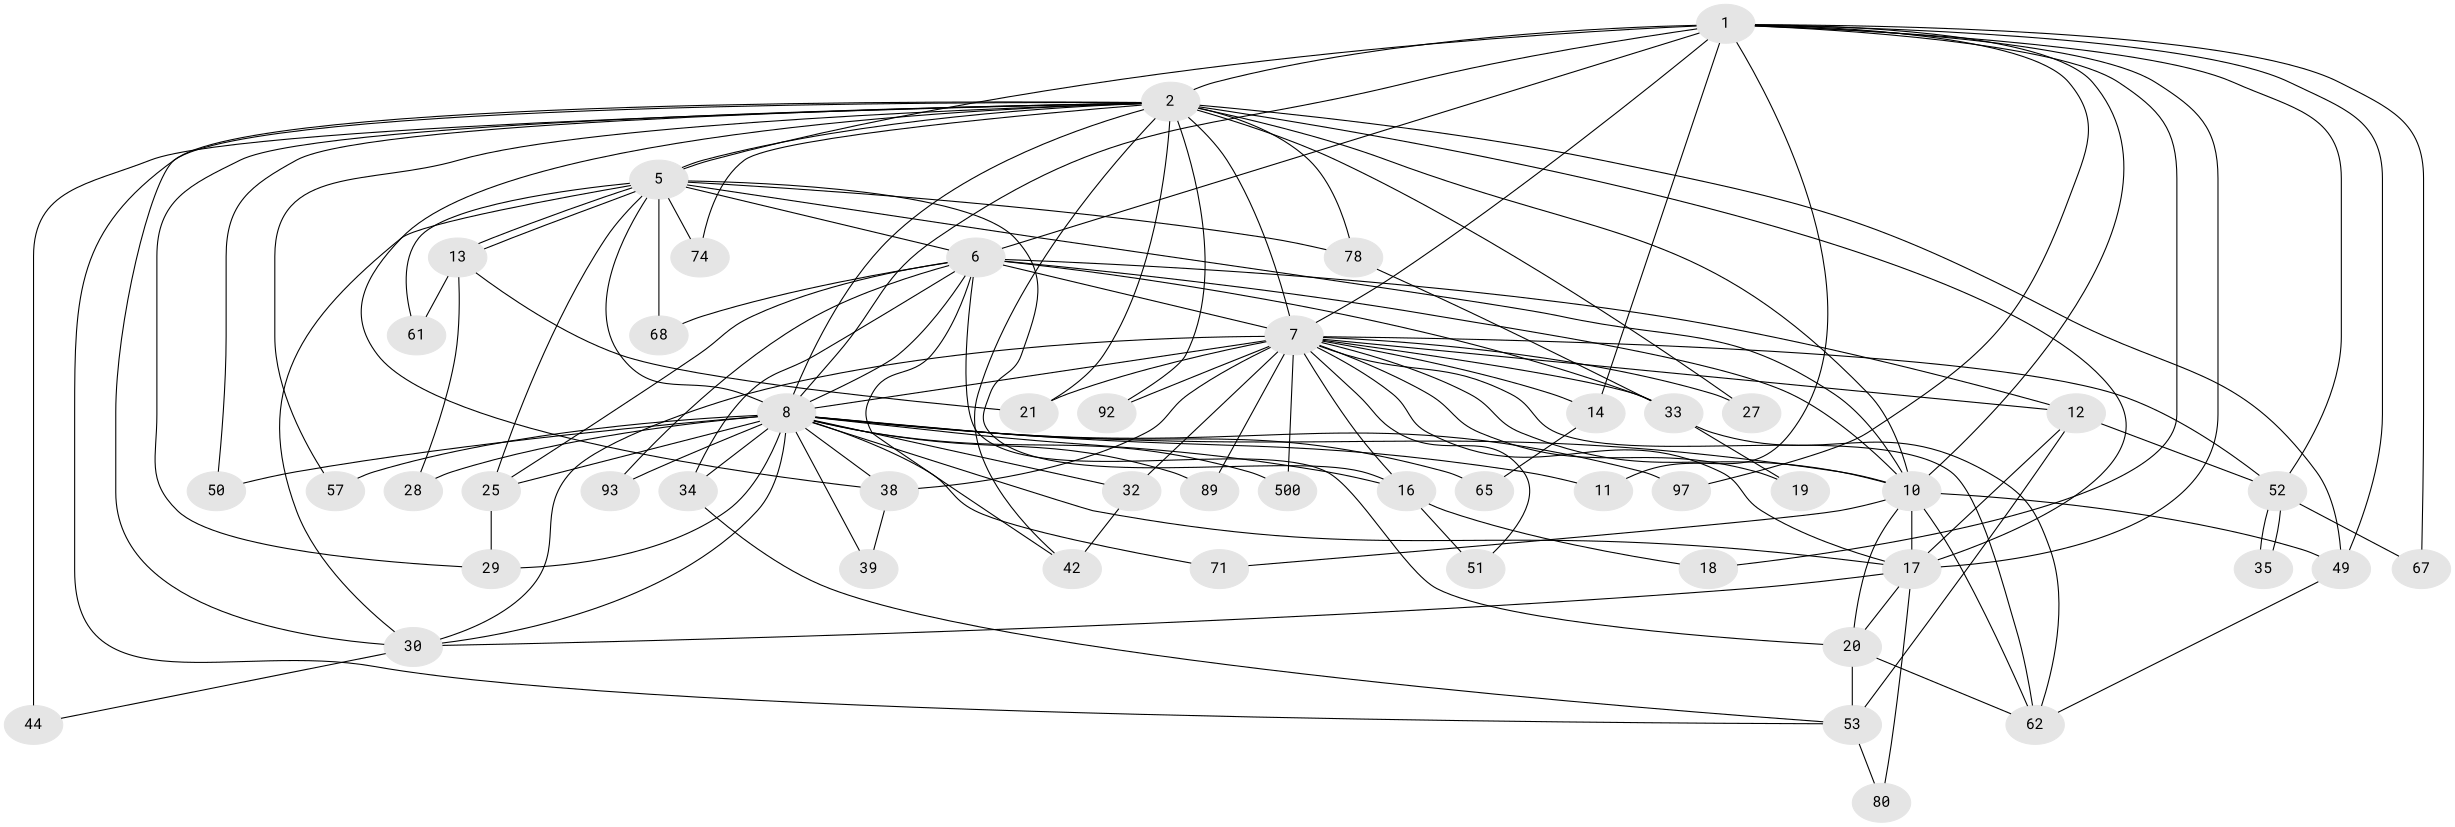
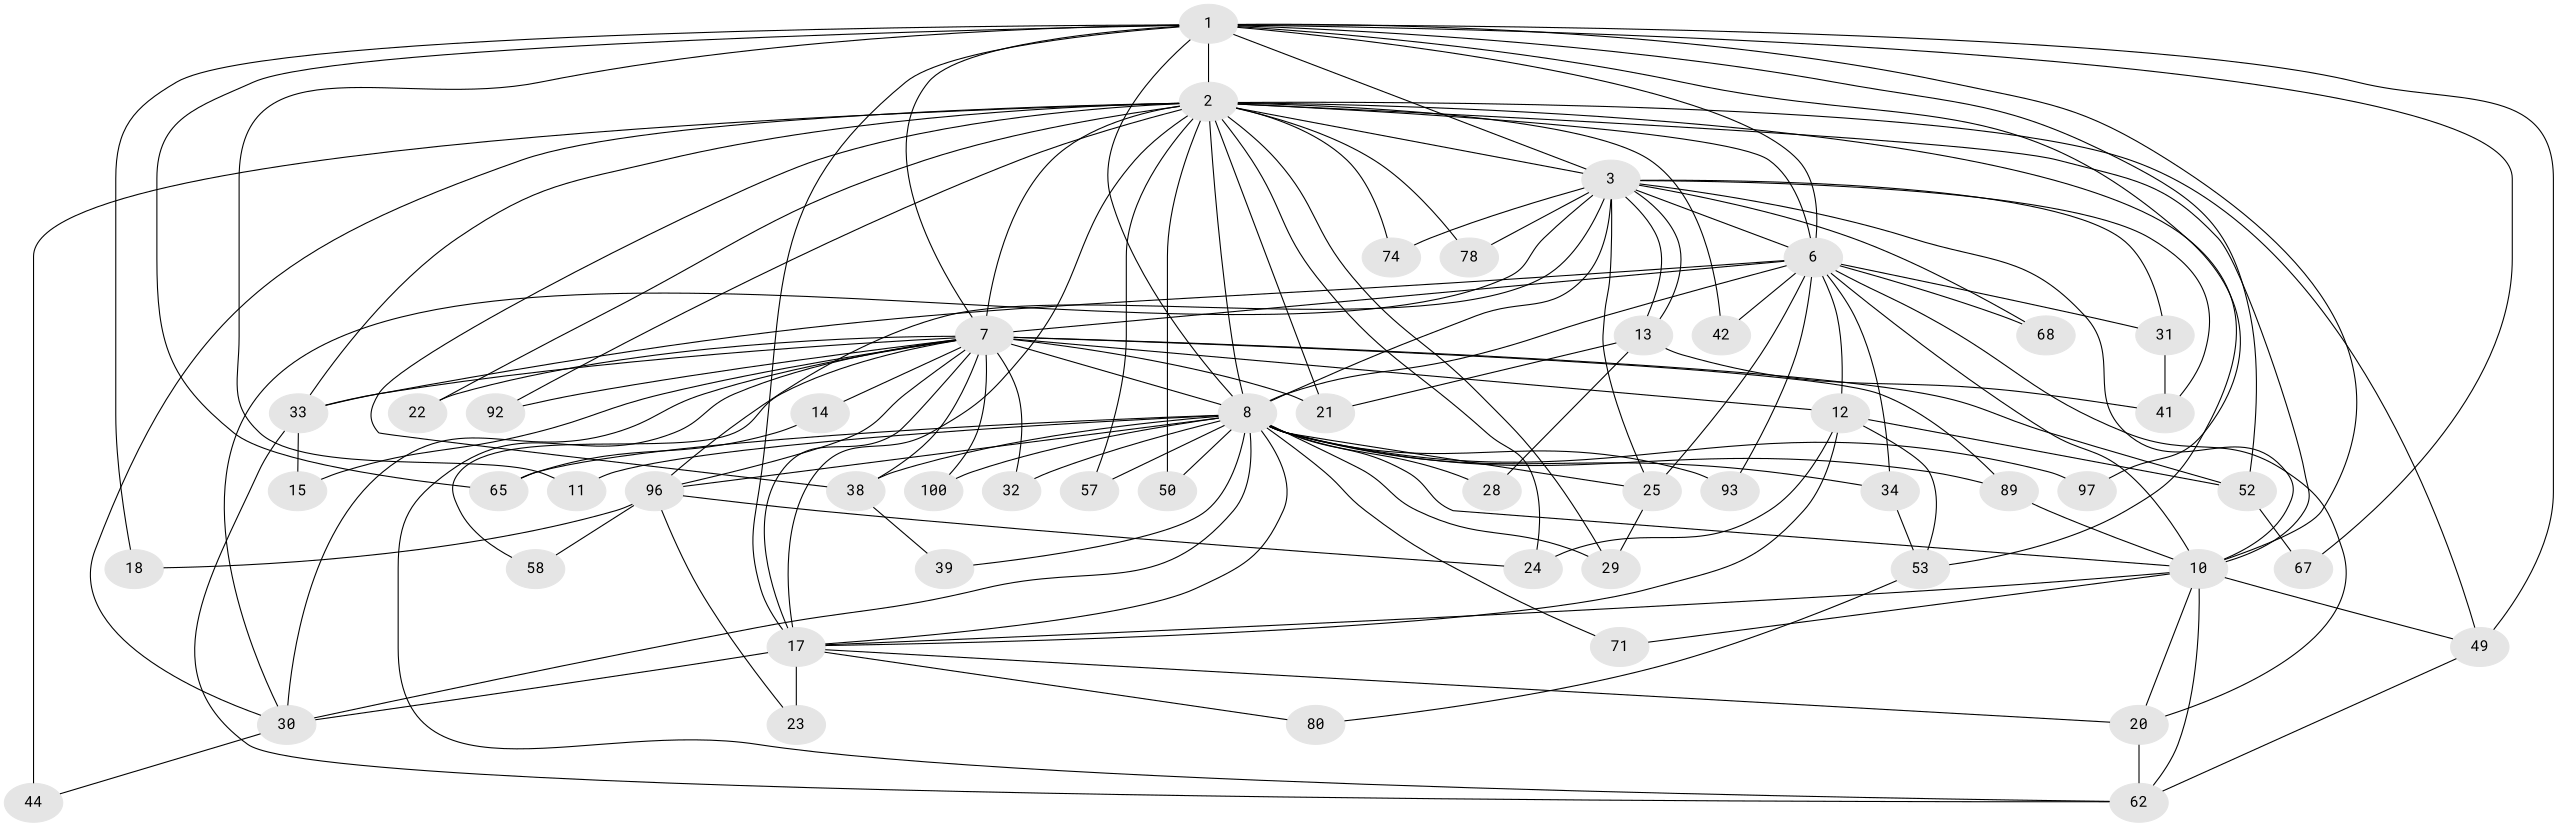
none -> (1612, 130)
(659, 180) -> (1611, 180)
(1661, 219) -> (380, 61)
(417, 335) -> (2165, 413)
none -> (2165, 335)
(1549, 350) -> (703, 152)
(1752, 413) -> (418, 413)
(1521, 433) -> (2102, 533)
(1288, 491) -> (934, 491)
(1407, 491) -> (655, 491)
(1800, 491) -> (298, 491)
(1102, 530) -> none
(1476, 569) -> (536, 569)
none -> (1533, 569)
(2263, 569) -> none
(1852, 686) -> none
none -> (796, 725)
